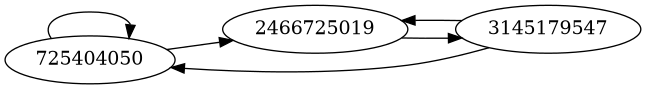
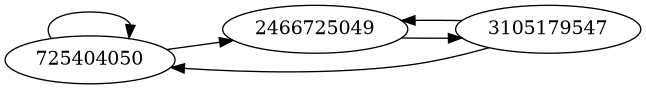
(315, 29) -> (315, 29)
(548, 29) -> (548, 29)
